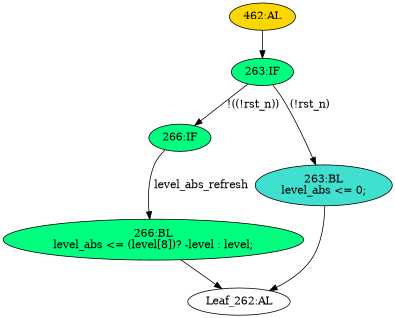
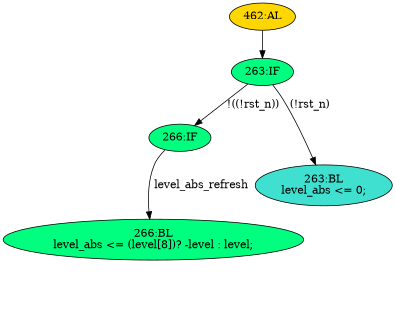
(239, 302) -> none
